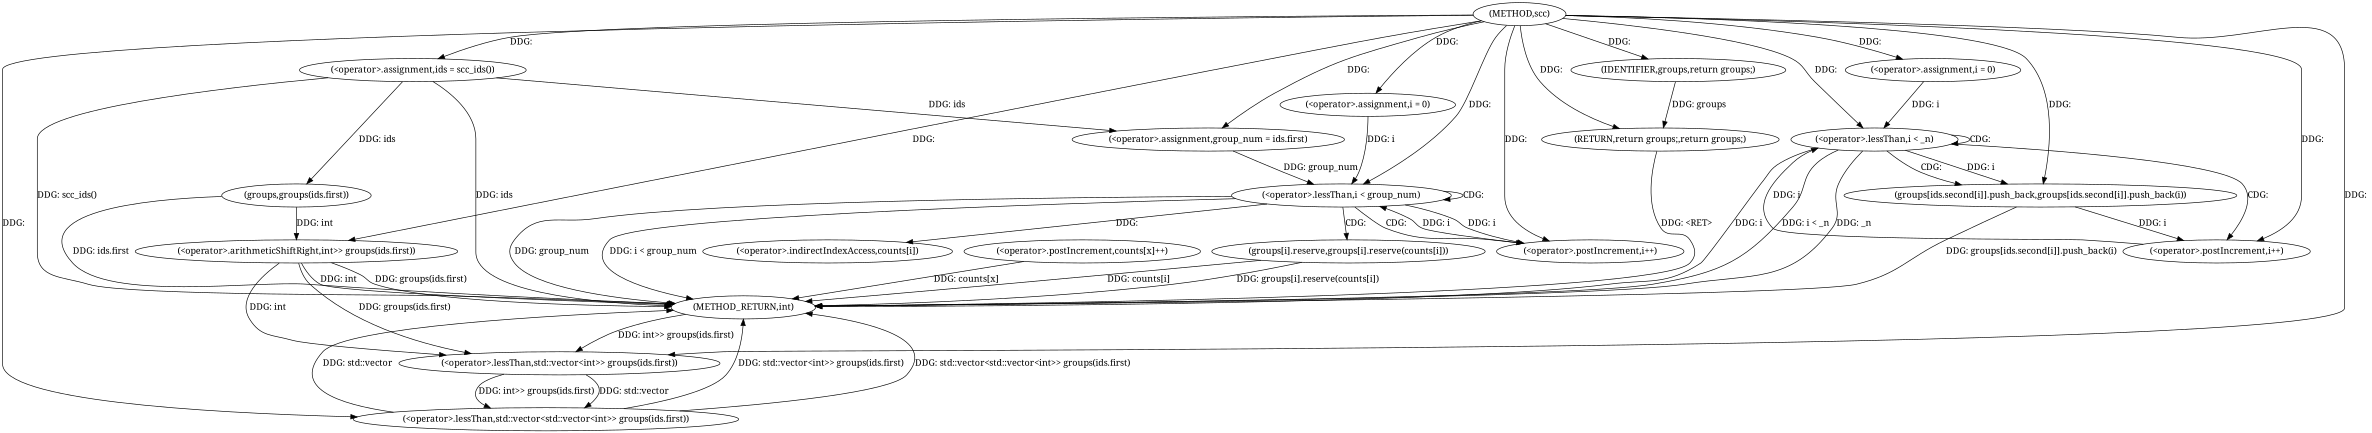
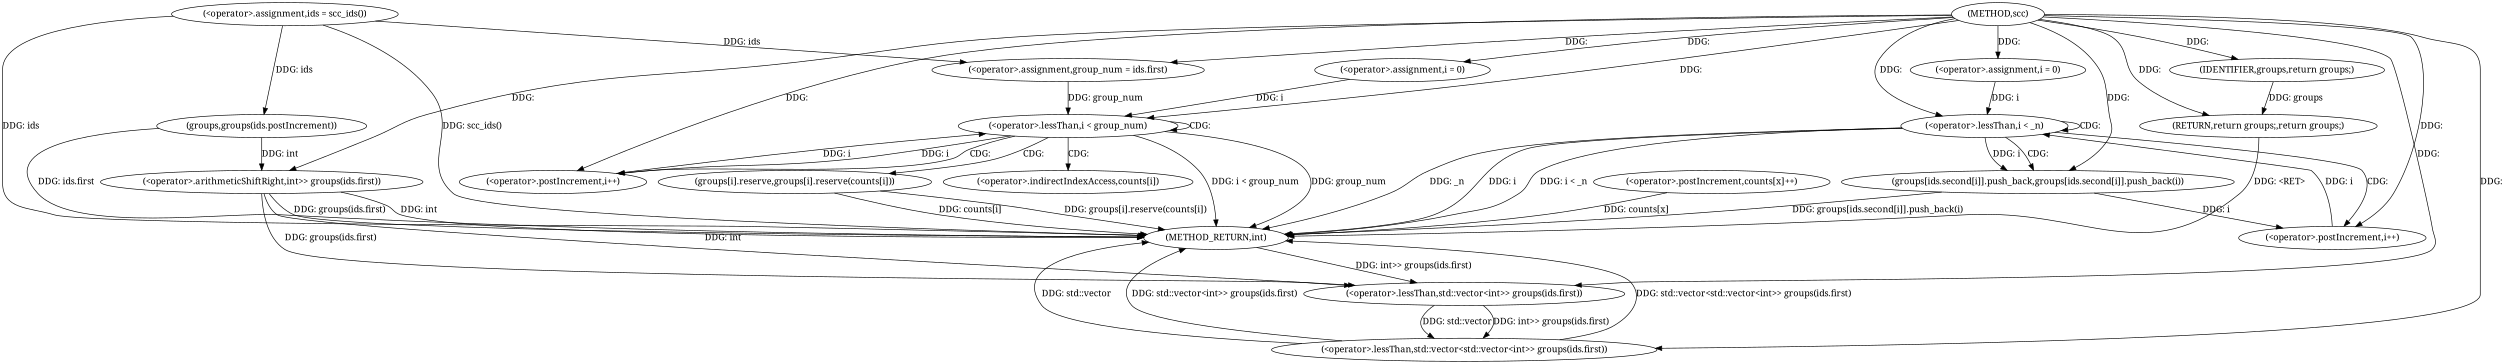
(957, 20) -> none
(296, 195) -> (262, 126)
(1128, 223) -> (1080, 154)
